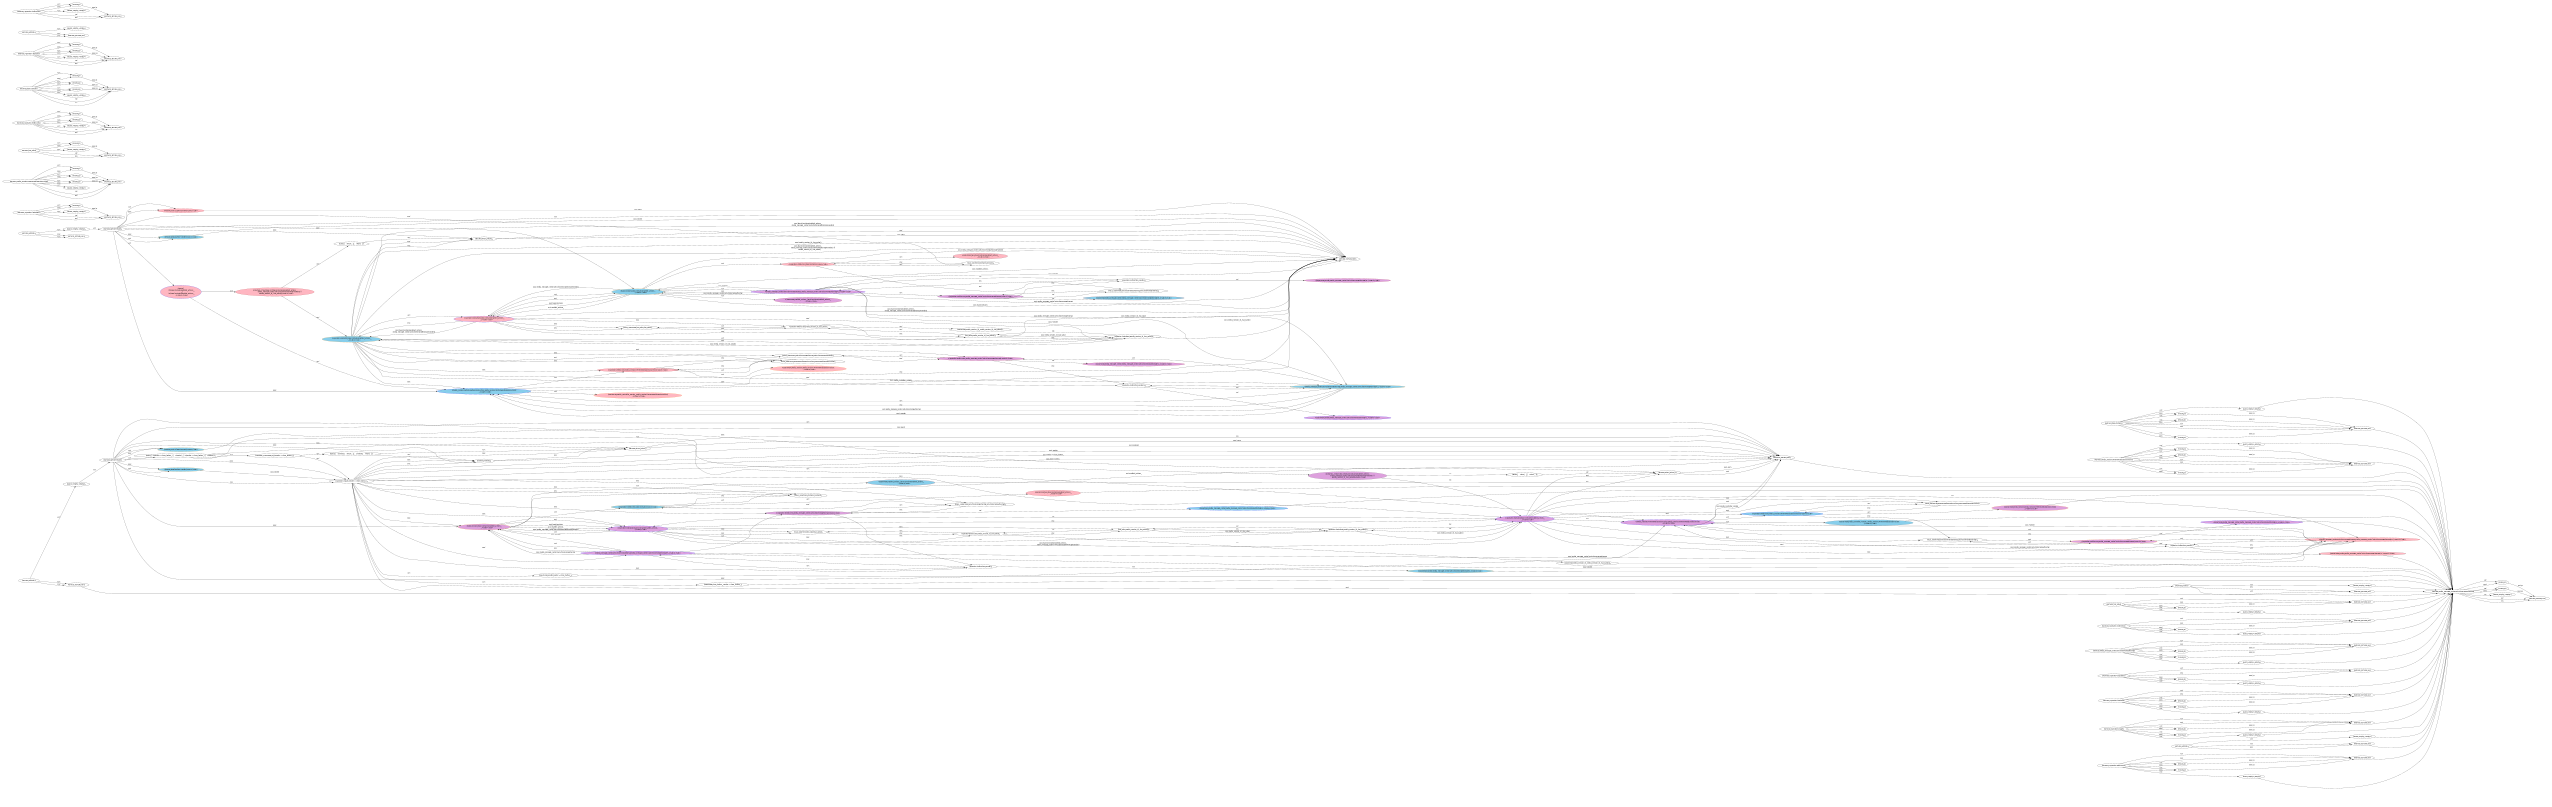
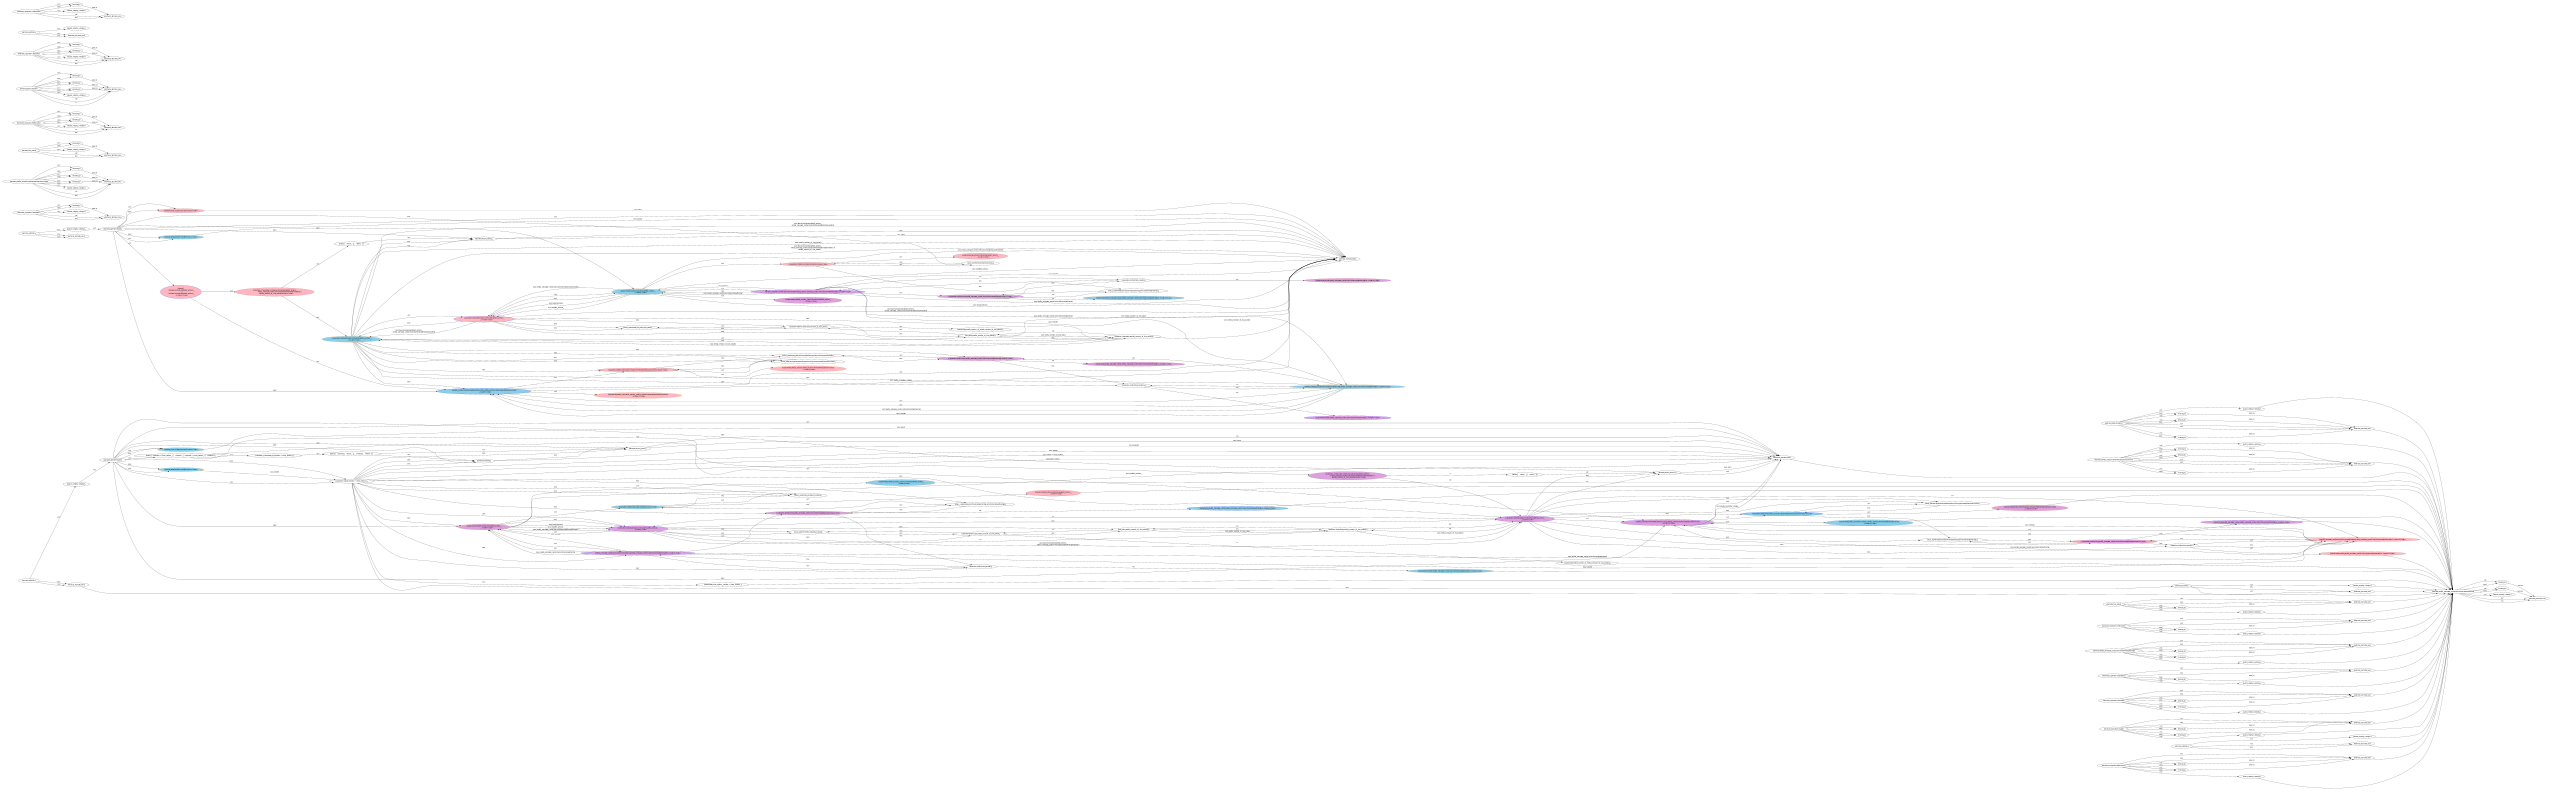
(326, 463) -> none
(556, 575) -> none
